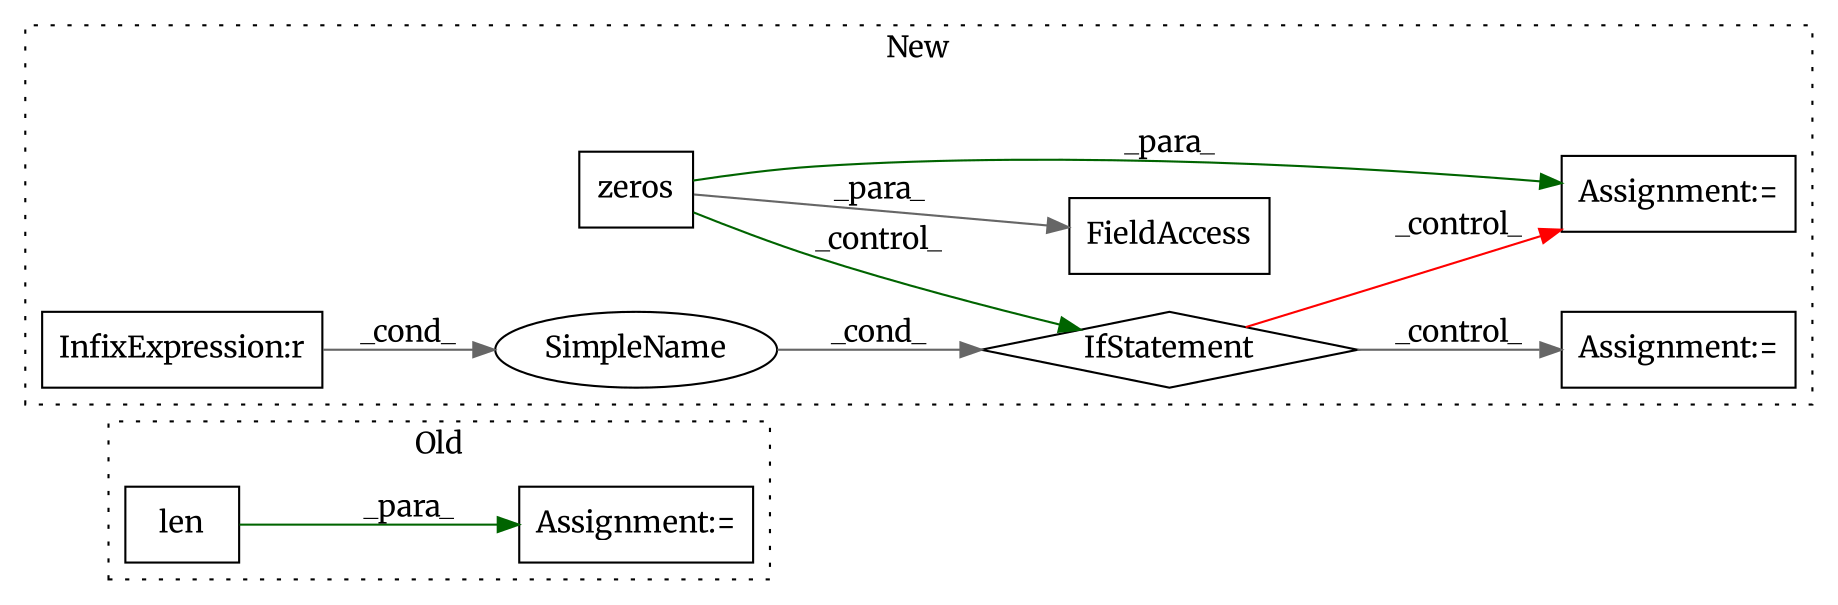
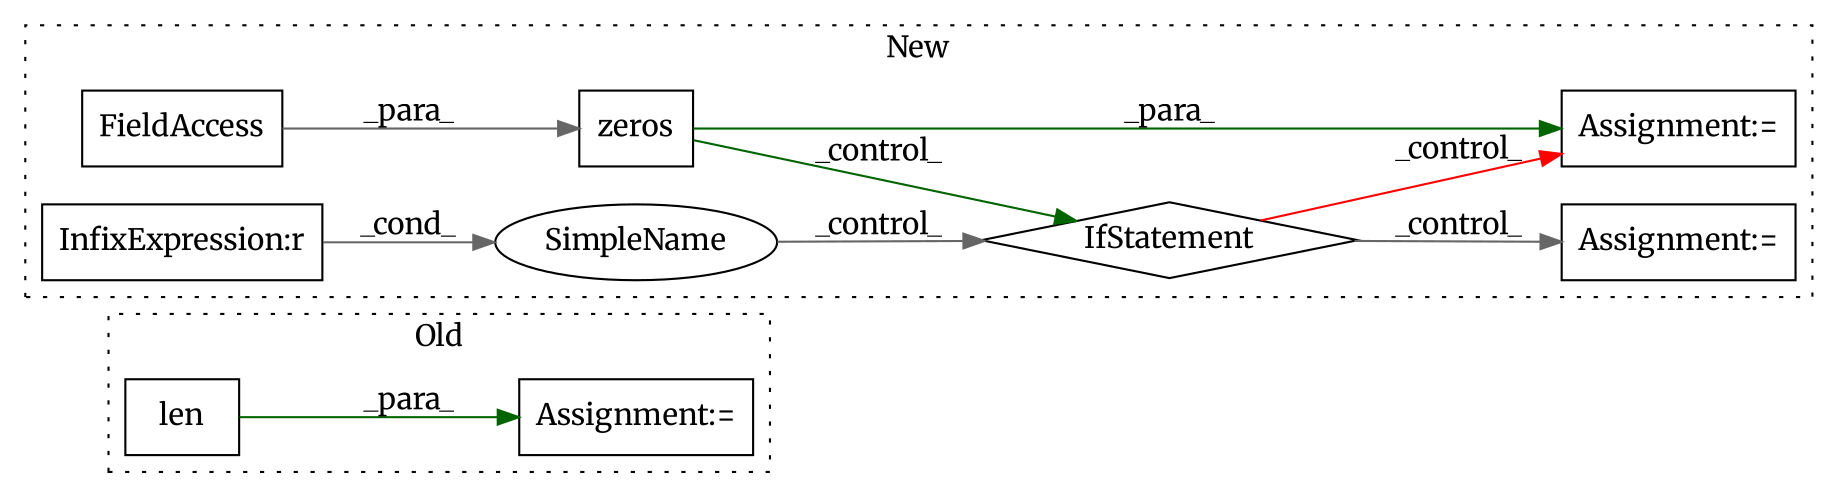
(871, 210) -> (420, 129)
(879, 334) -> (879, 226)
